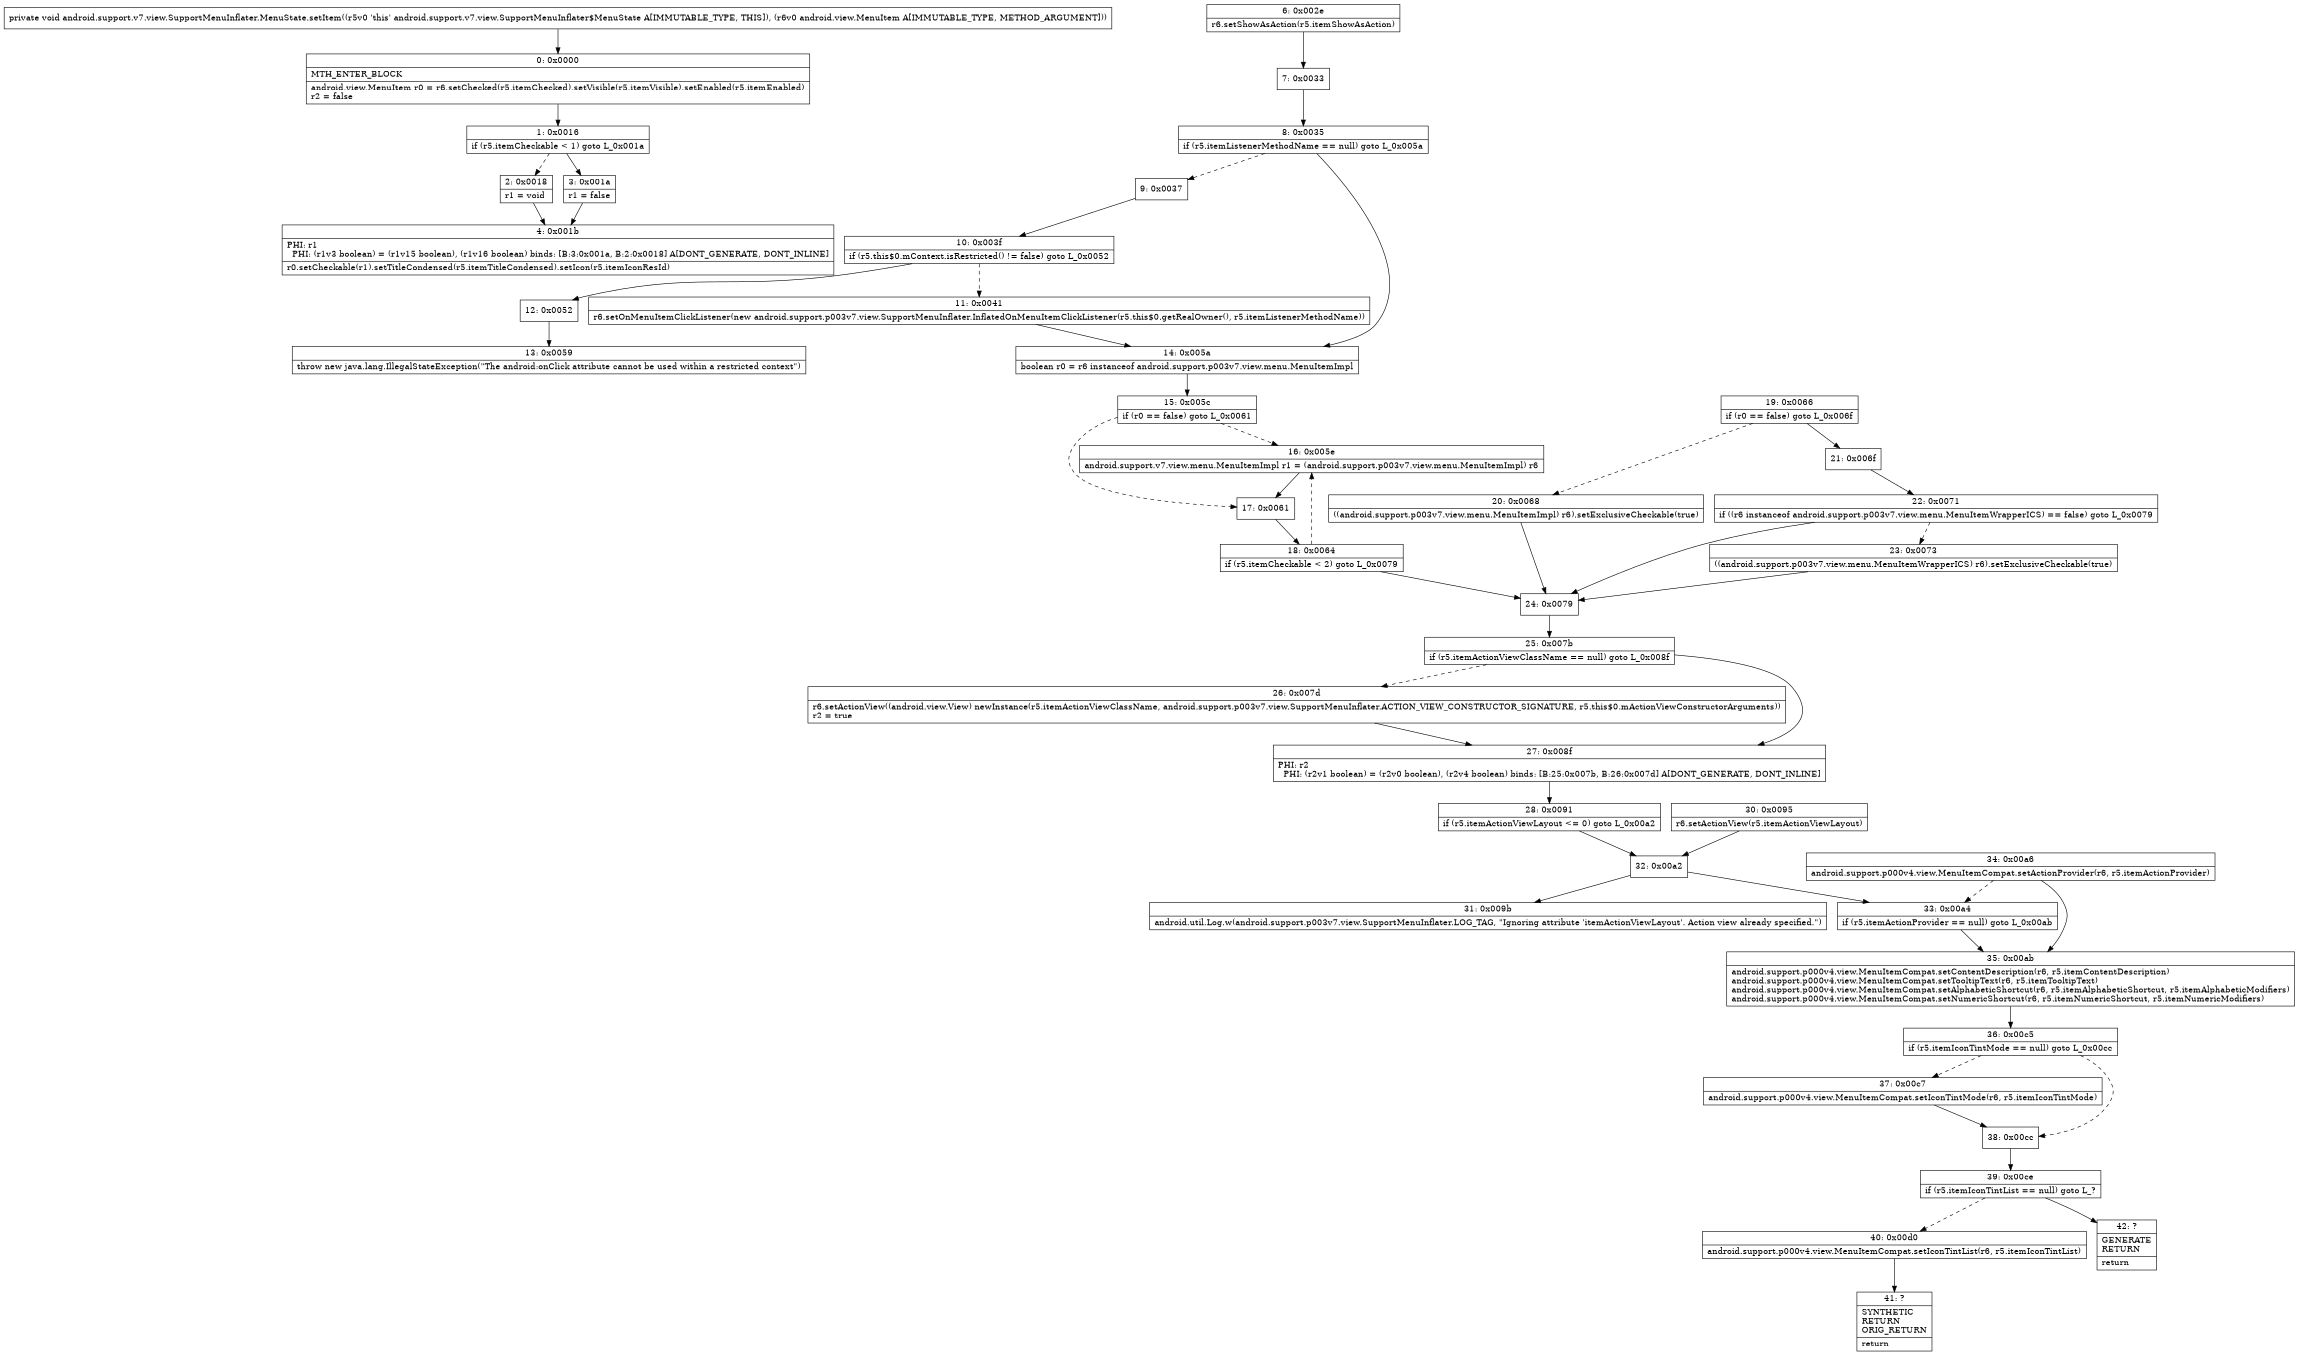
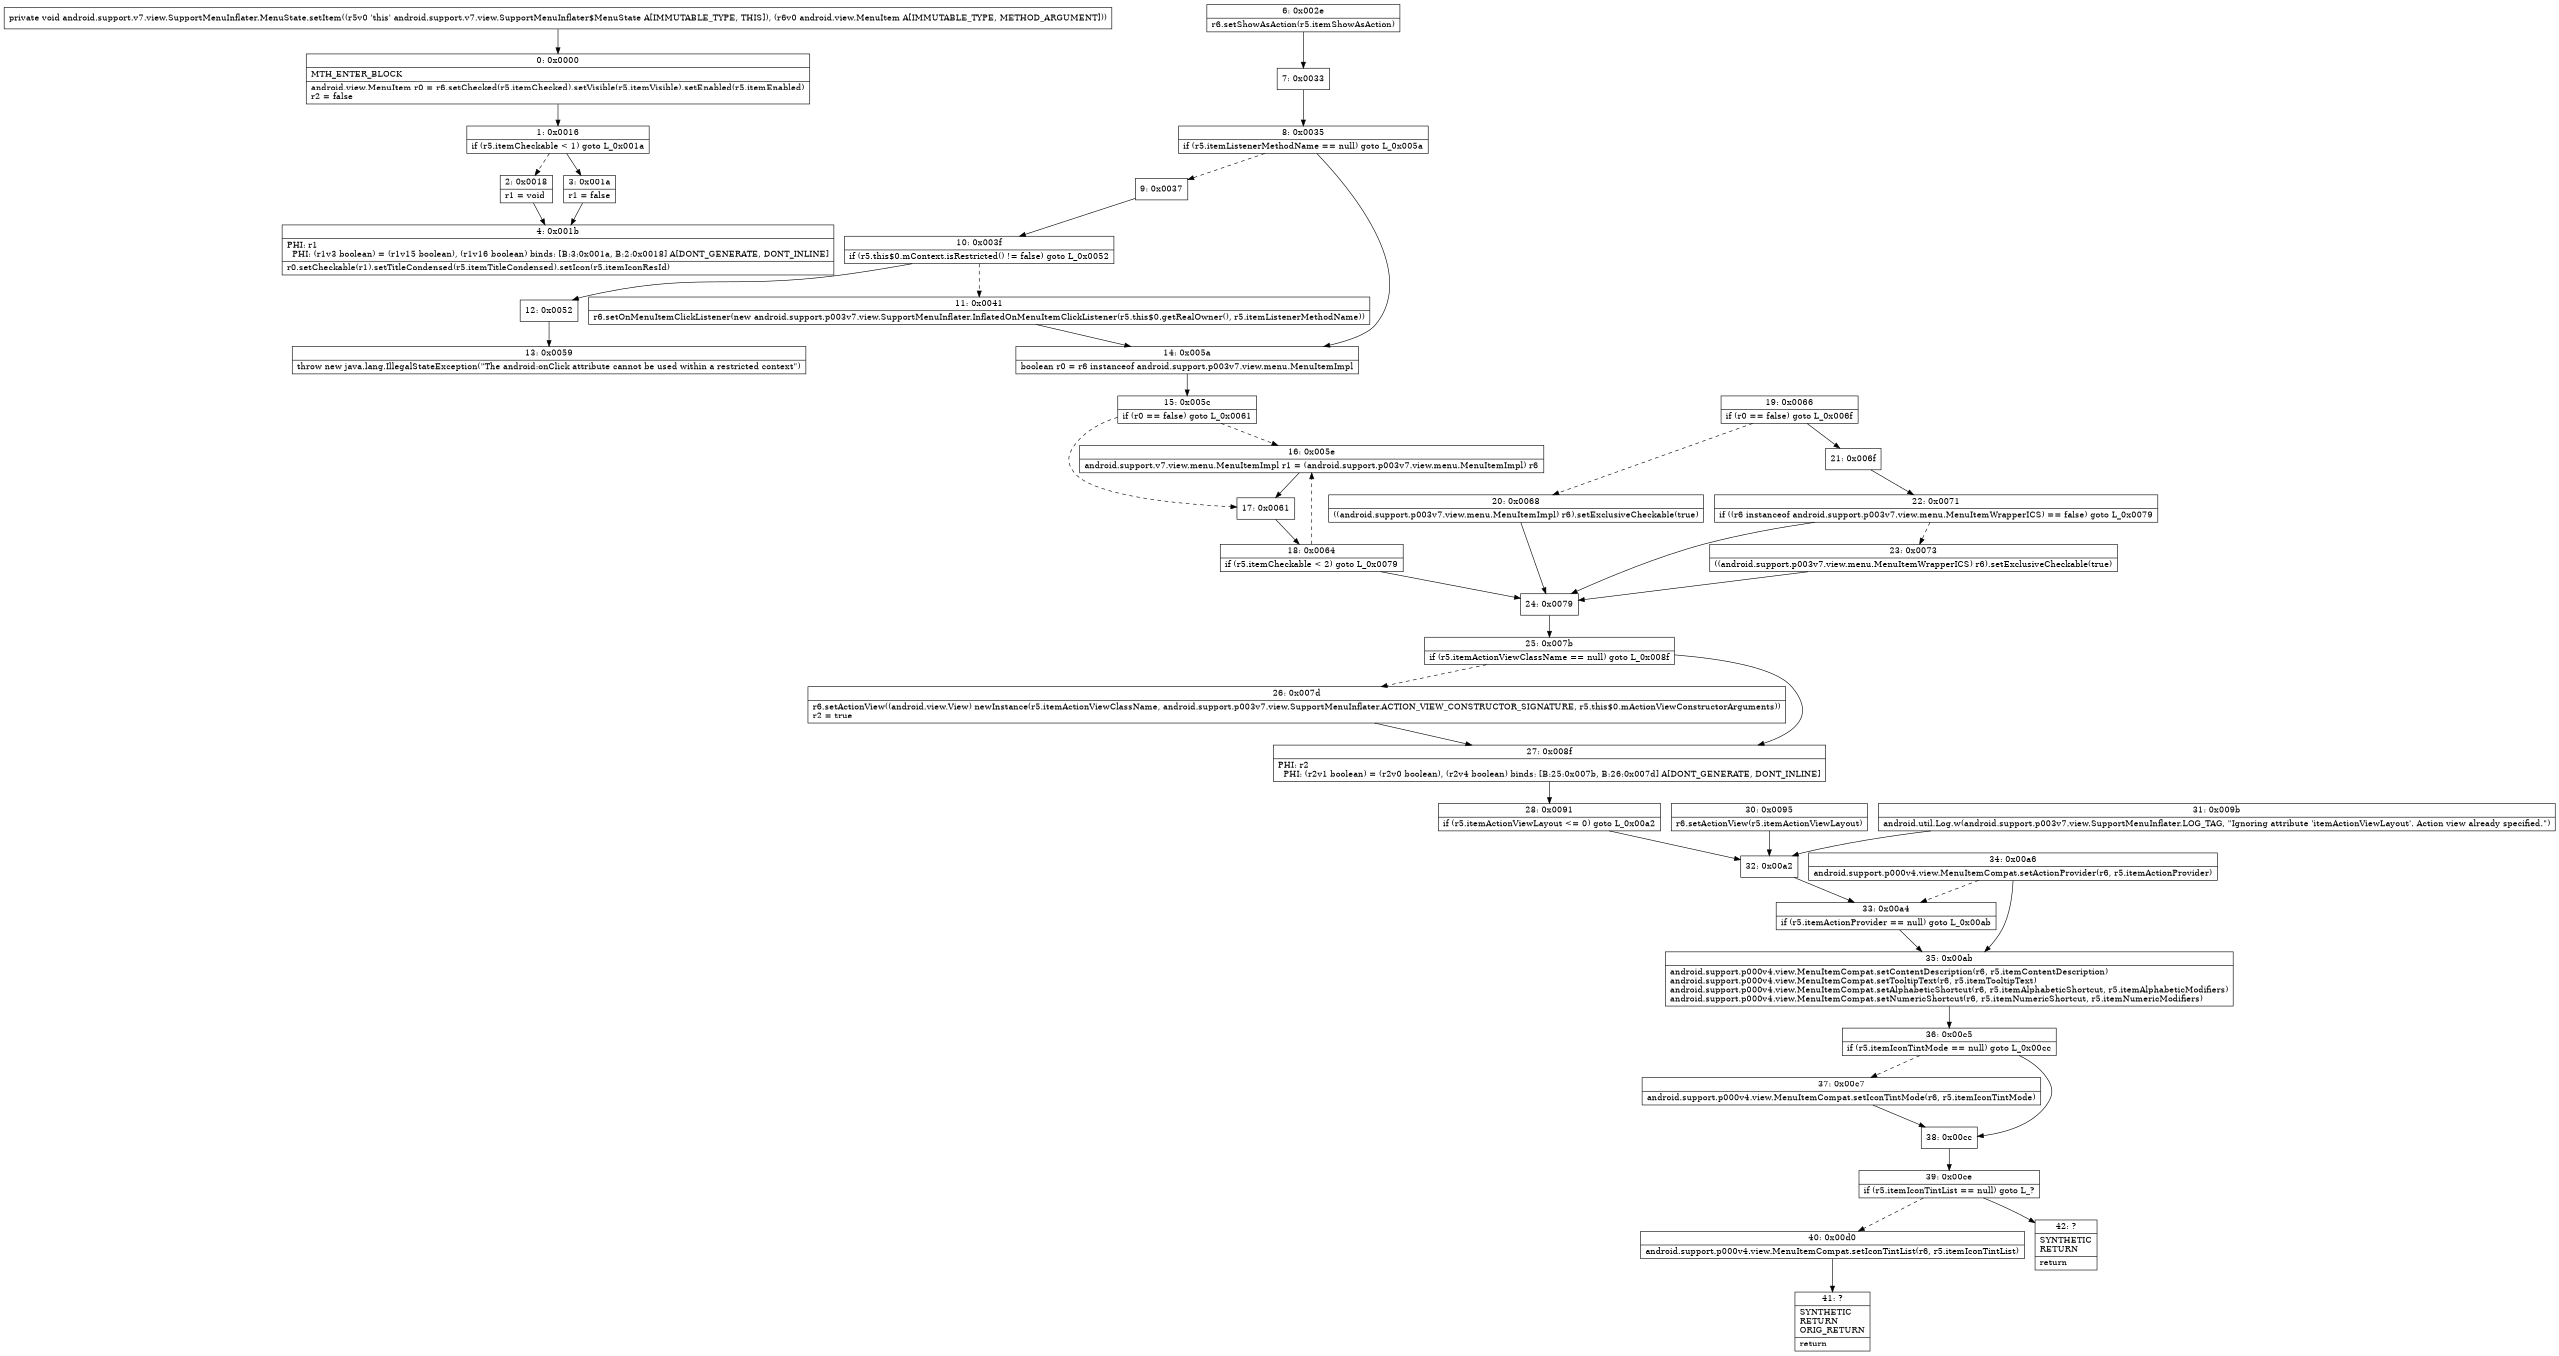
(1585, 888) -> (1864, 840)
(2106, 1108) -> (2044, 1108)
(2127, 1240) -> (2066, 1240)
